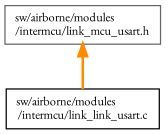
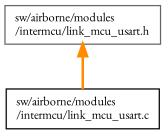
(83, 109) -> (83, 109)
